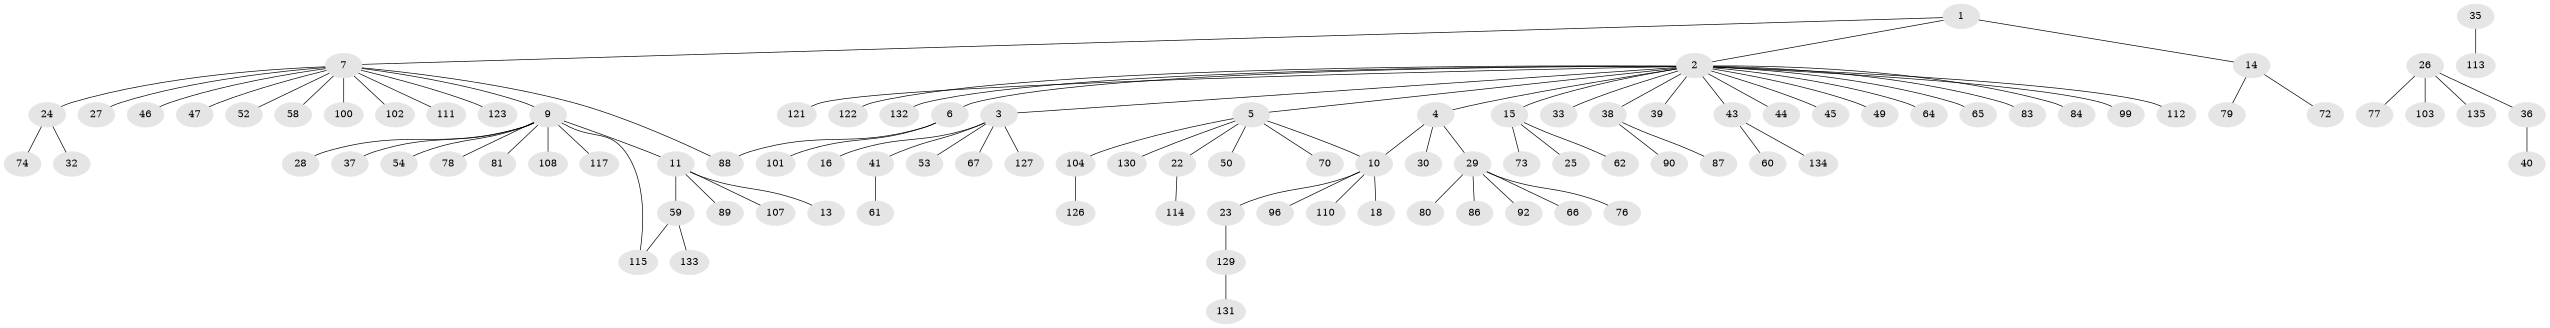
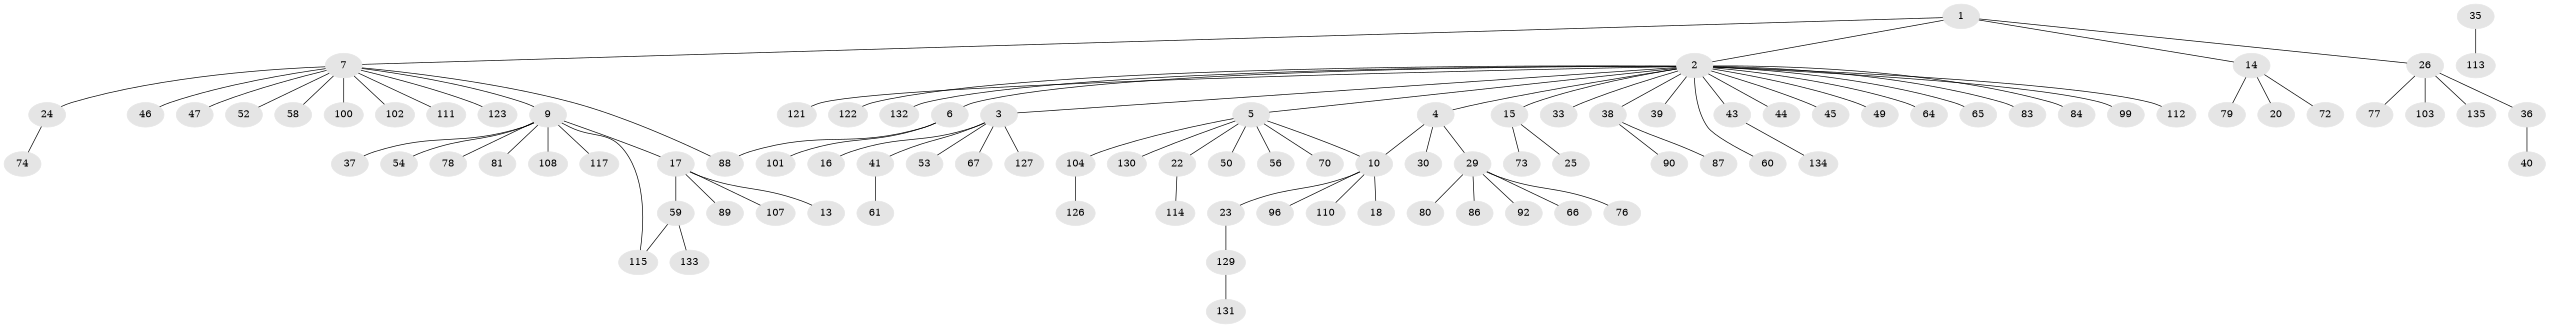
none -> (2193, 41)
(96, 115) -> none
none -> (2276, 115)
(1750, 139) -> (1709, 128)
(72, 164) -> none
(301, 164) -> none
(676, 164) -> (676, 164)
none -> (1276, 164)
(1620, 164) -> none
